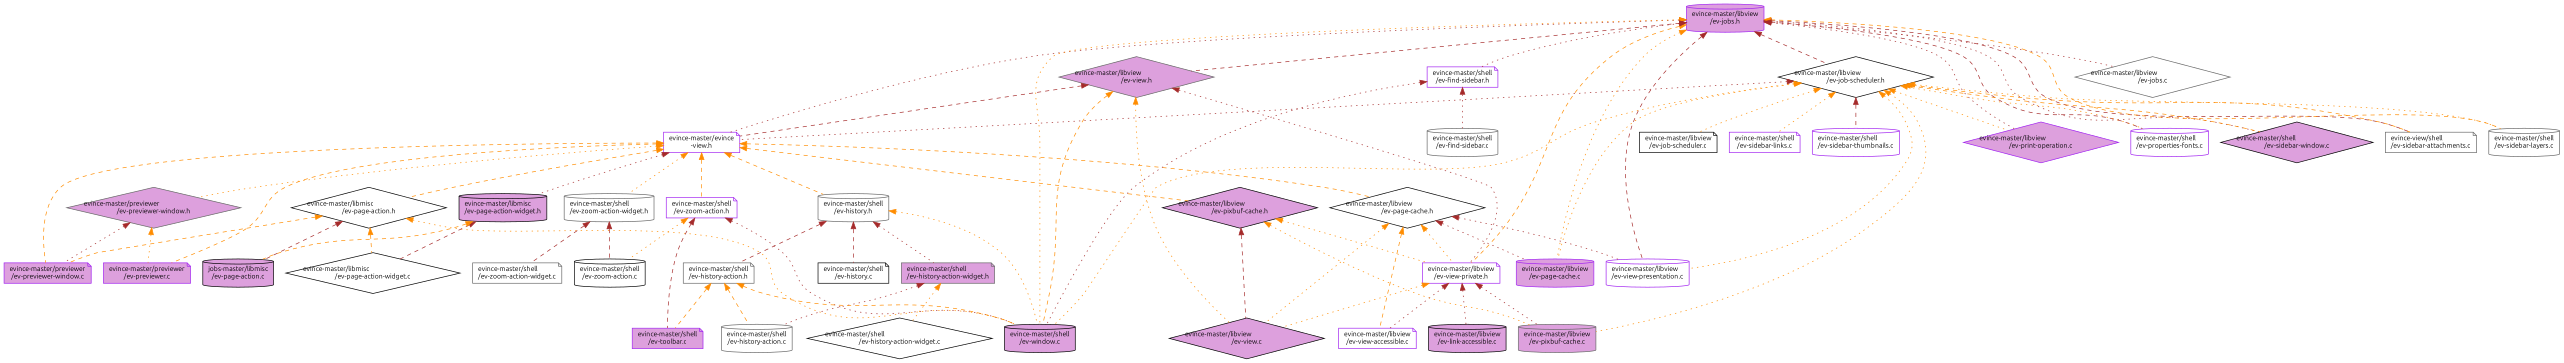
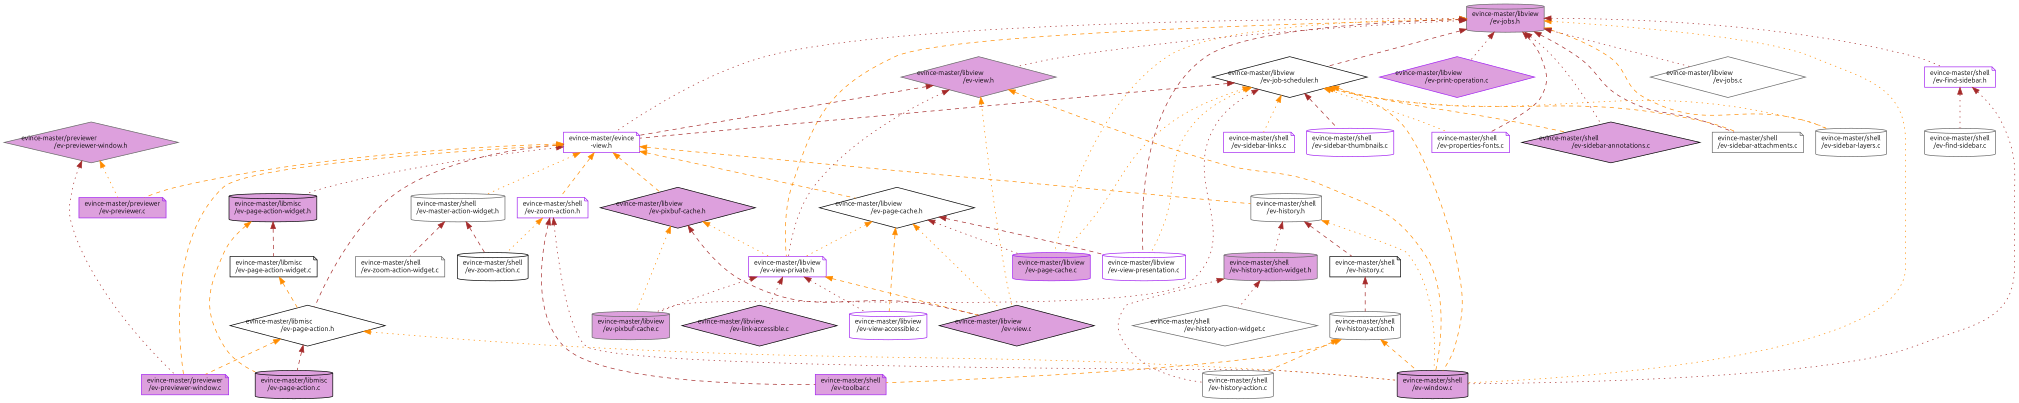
(1725, 18) -> (1505, 18)
(1435, 47) -> (1193, 41)
(1952, 111) -> none
(1237, 112) -> (934, 111)
(1678, 142) -> none
(2170, 142) -> (1471, 142)
(2297, 142) -> (1611, 142)
(2431, 142) -> (1758, 142)
(426, 166) -> none
(1395, 169) -> (1443, 209)
(532, 172) -> (408, 186)
(609, 208) -> (458, 208)
(1539, 236) -> (1024, 236)
(371, 244) -> (290, 295)
(779, 244) -> (1365, 298)
(1815, 260) -> (1032, 302)
(238, 273) -> (294, 385)
(373, 273) -> (274, 267)
(719, 273) -> (1365, 326)
(948, 273) -> (1271, 267)
(928, 301) -> (1247, 297)
(1352, 306) -> (905, 297)
(900, 338) -> (1225, 326)
(1377, 338) -> (888, 326)
(1467, 338) -> (760, 326)
